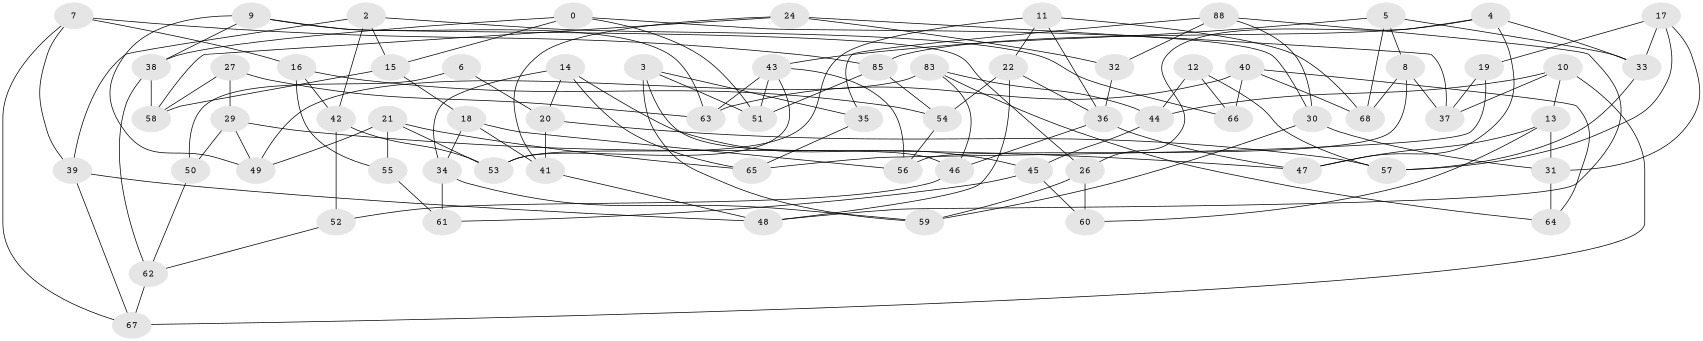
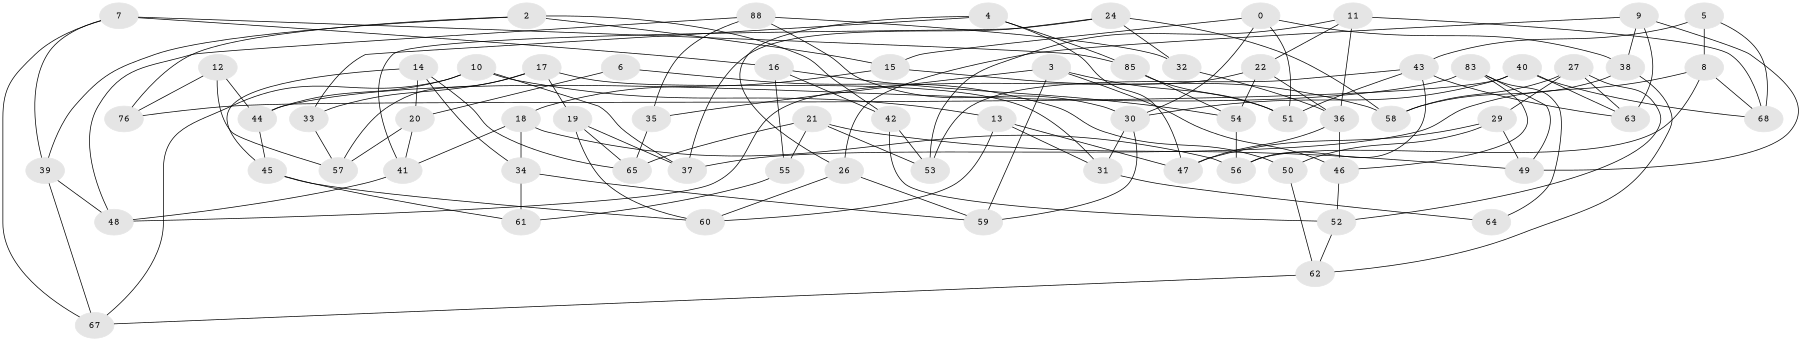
(1516, 37) -> none
(1478, 92) -> (1374, 99)
(1233, 119) -> (124, 119)
none -> (1563, 181)
none -> (617, 192)
